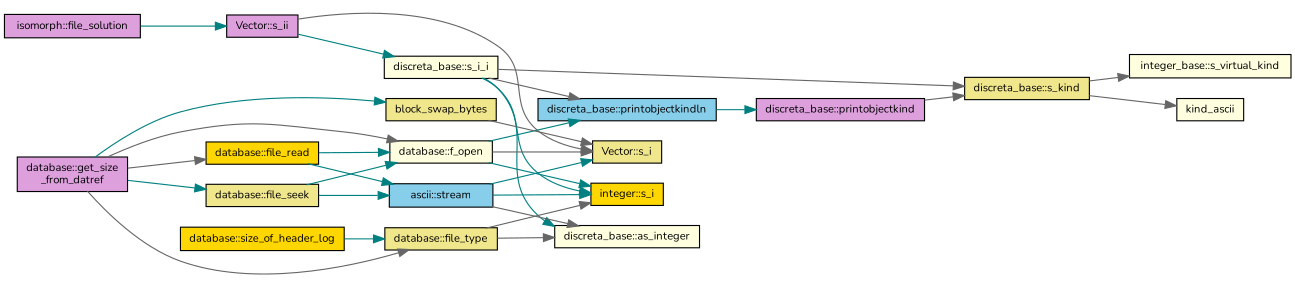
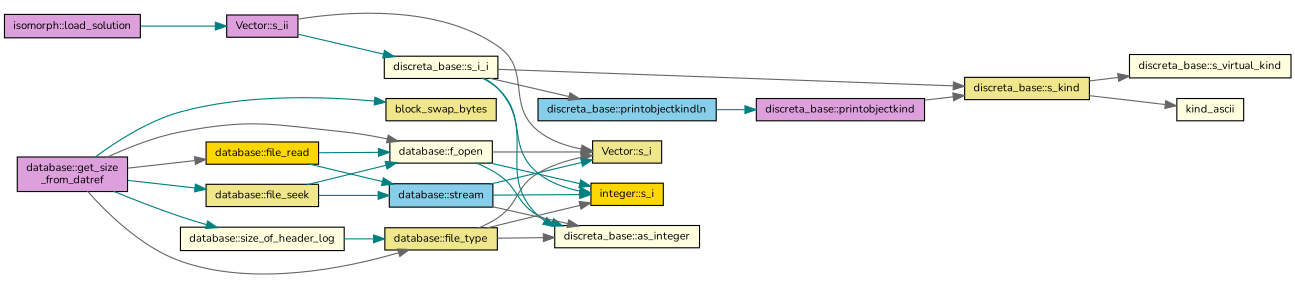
(72, 26) -> (72, 26)
(1210, 66) -> (1210, 66)
(535, 131) -> (526, 183)
(509, 137) -> (512, 187)
(441, 195) -> (441, 195)
none -> (159, 209)
(262, 239) -> (262, 239)
